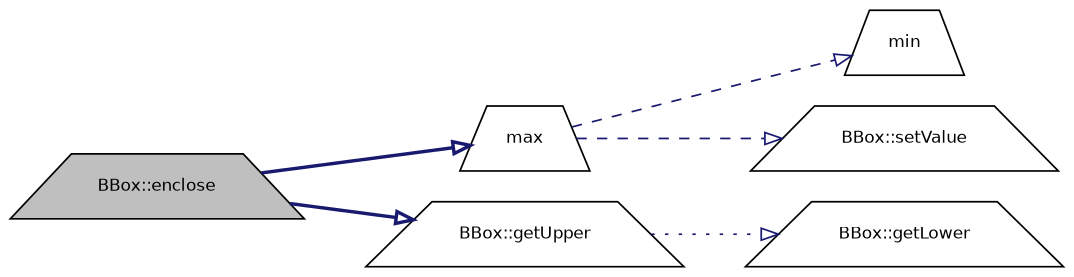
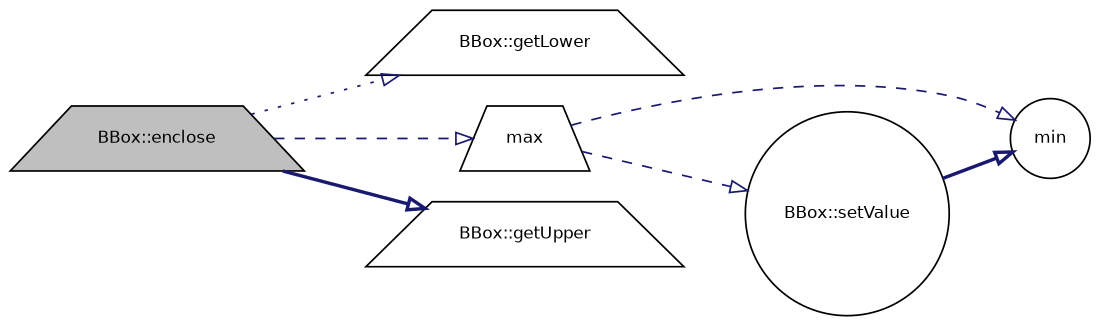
(904, 43) -> (1050, 138)
(904, 138) -> (847, 214)
(357, 160) -> (365, 138)
none -> (970, 168)
(706, 234) -> (317, 97)
